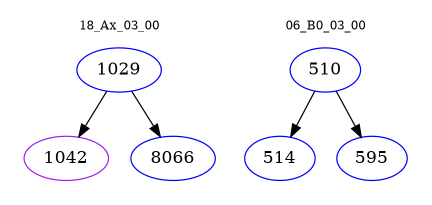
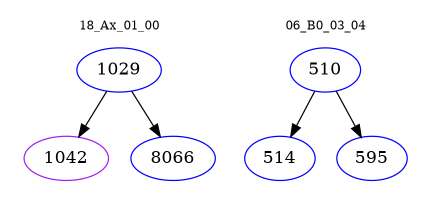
(120, 26) -> (120, 26)
(326, 26) -> (326, 26)
